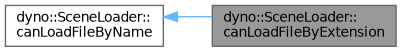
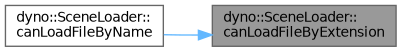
(195, 17) -> (181, 35)
